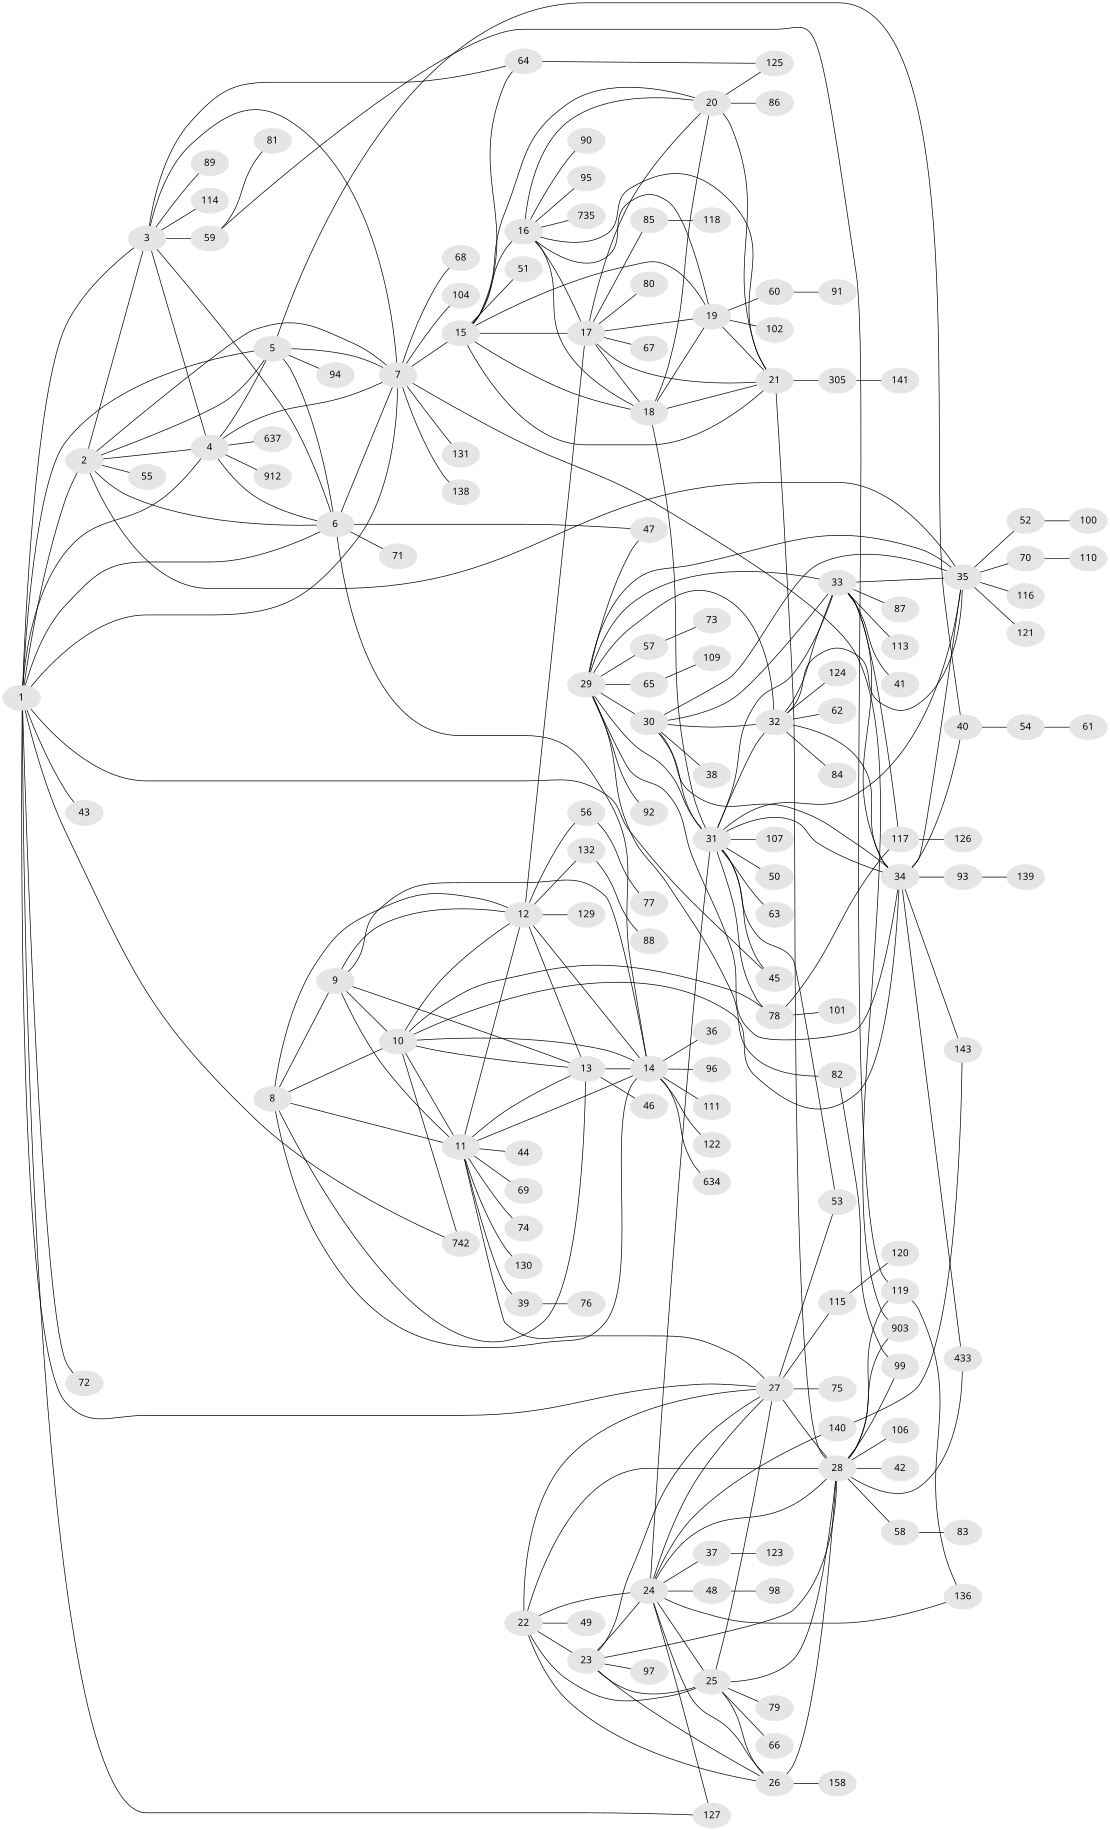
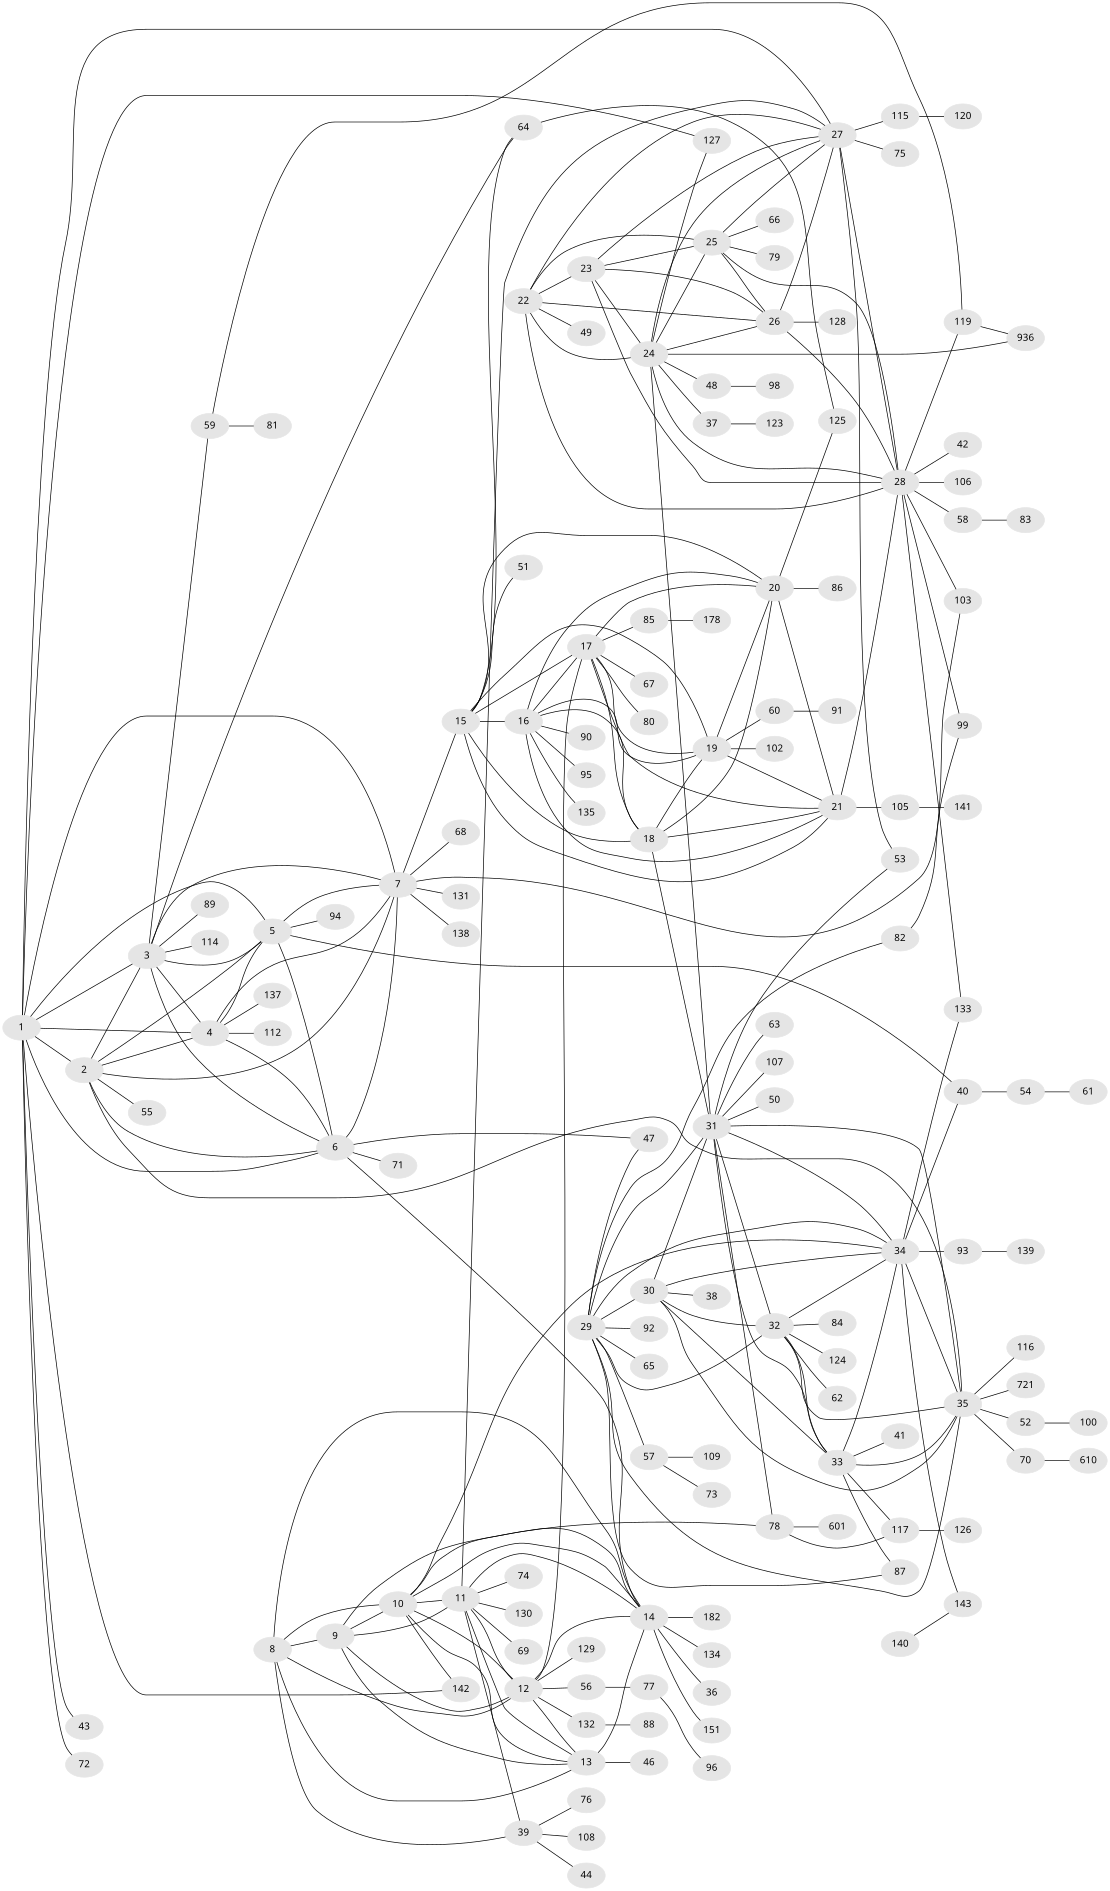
(586, 216) -> (586, 813)
(712, 220) -> (712, 621)
none -> (810, 226)
(461, 296) -> none
(837, 381) -> (900, 807)
(273, 439) -> (273, 996)
(273, 477) -> (273, 1033)
(1088, 558) -> (1088, 1461)
(683, 579) -> (639, 1576)
(1026, 634) -> (1026, 1385)
(900, 647) -> none
none -> (743, 669)
(681, 671) -> (681, 1457)
none -> (216, 964)
(775, 979) -> none
(837, 1011) -> (837, 1527)
(681, 1069) -> (680, 1728)
(712, 1107) -> (712, 1731)
(367, 1123) -> (333, 1822)
(712, 1145) -> (712, 1618)
(492, 1150) -> (555, 1854)
(712, 1182) -> (712, 1655)
(461, 1244) -> (461, 1689)
(900, 1329) -> (963, 601)
(963, 1359) -> (963, 1010)
(723, 1491) -> none
(963, 1597) -> (1026, 338)
(649, 1672) -> none
(837, 1783) -> (837, 322)
none -> (586, 1838)
